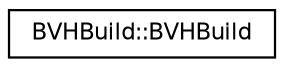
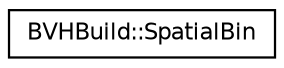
(142, 34) -> (142, 34)
